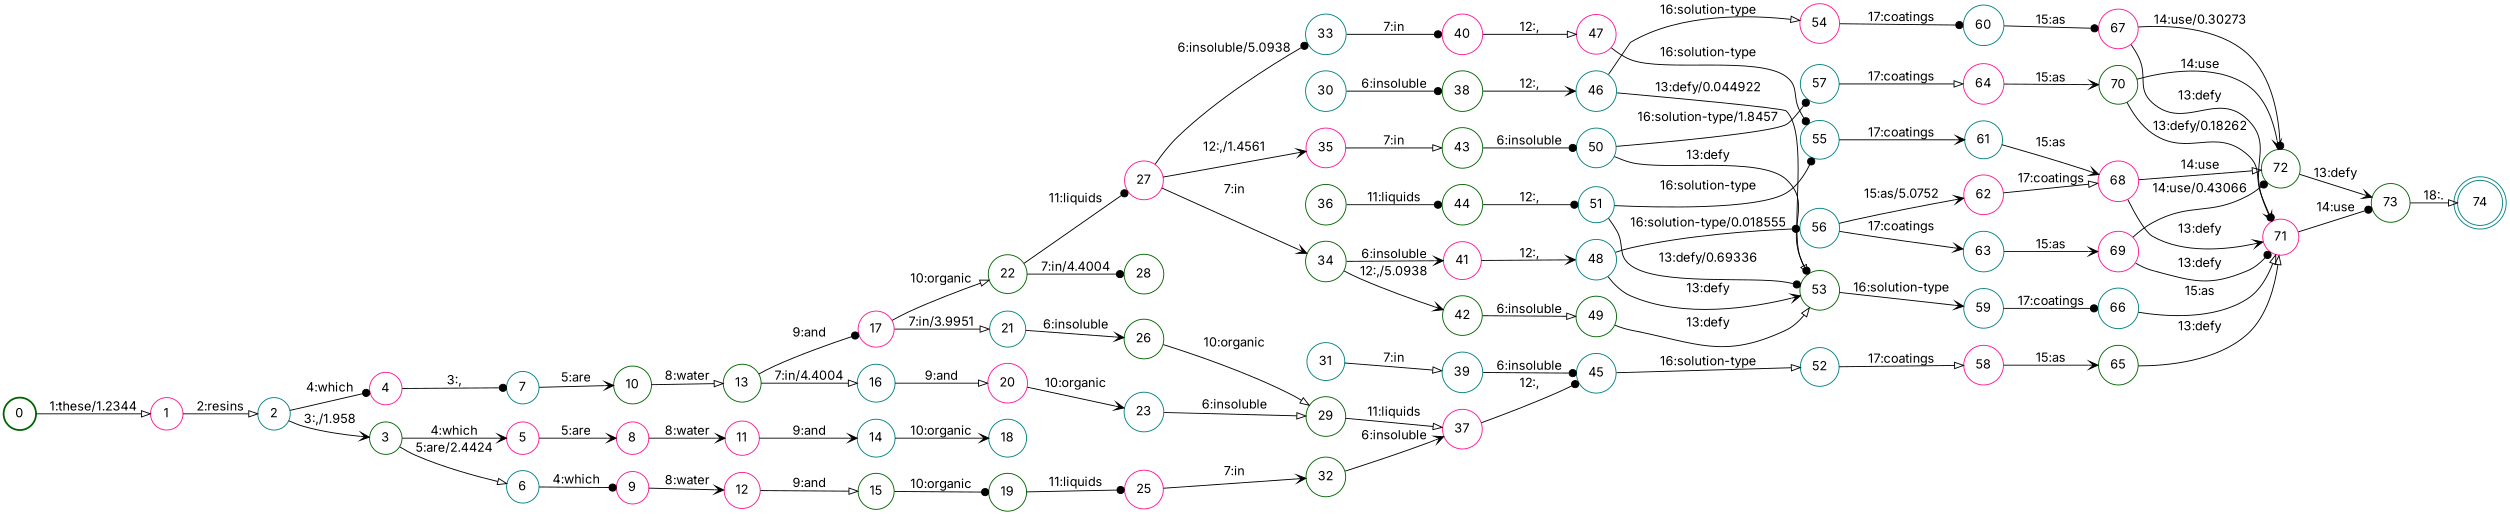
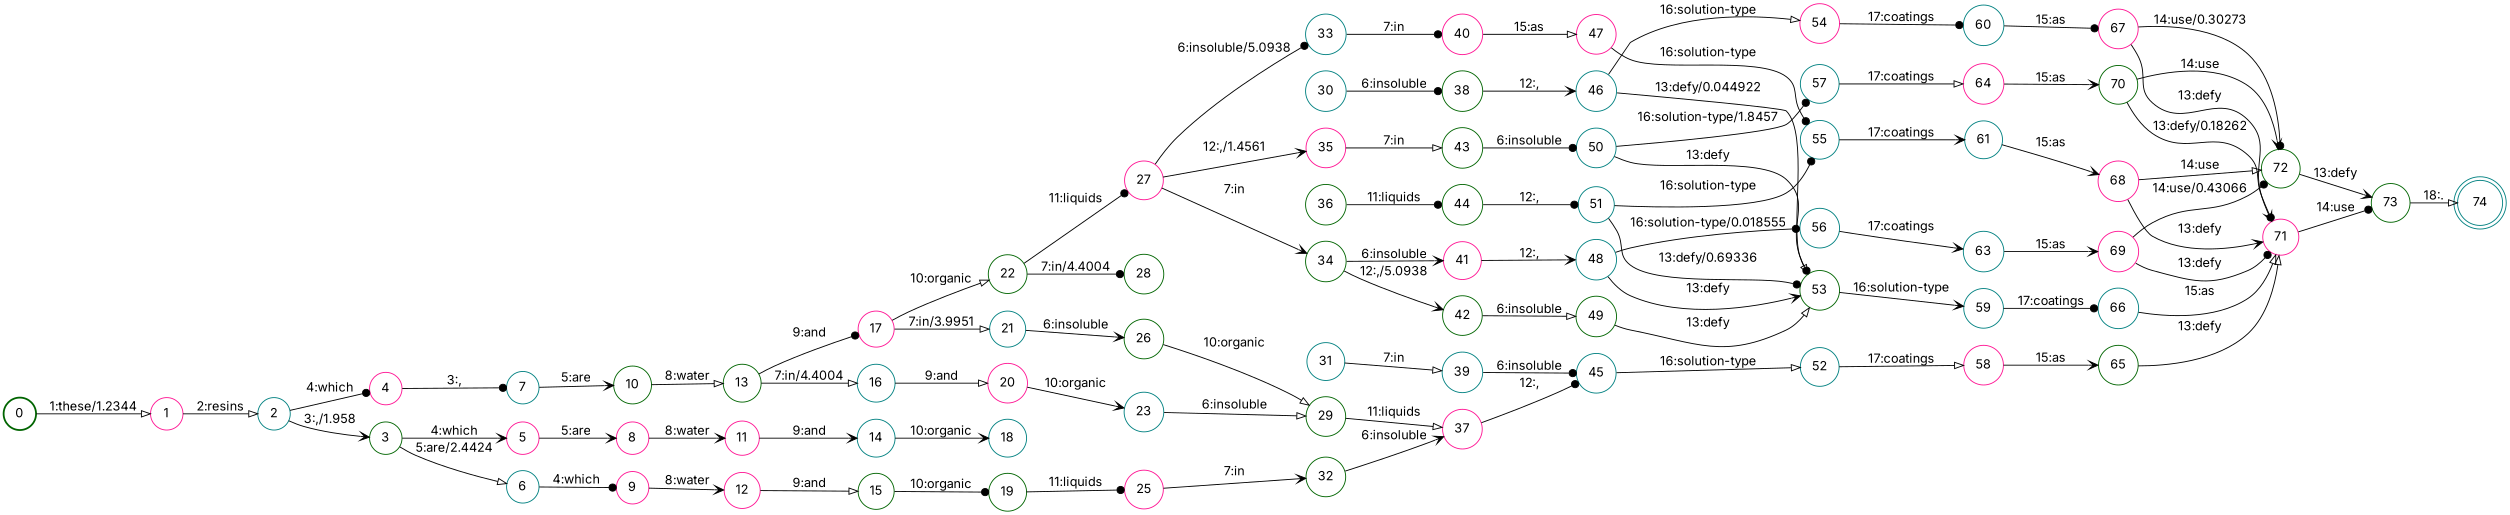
(1529, 28) -> (1529, 28)
(1984, 195) -> none
